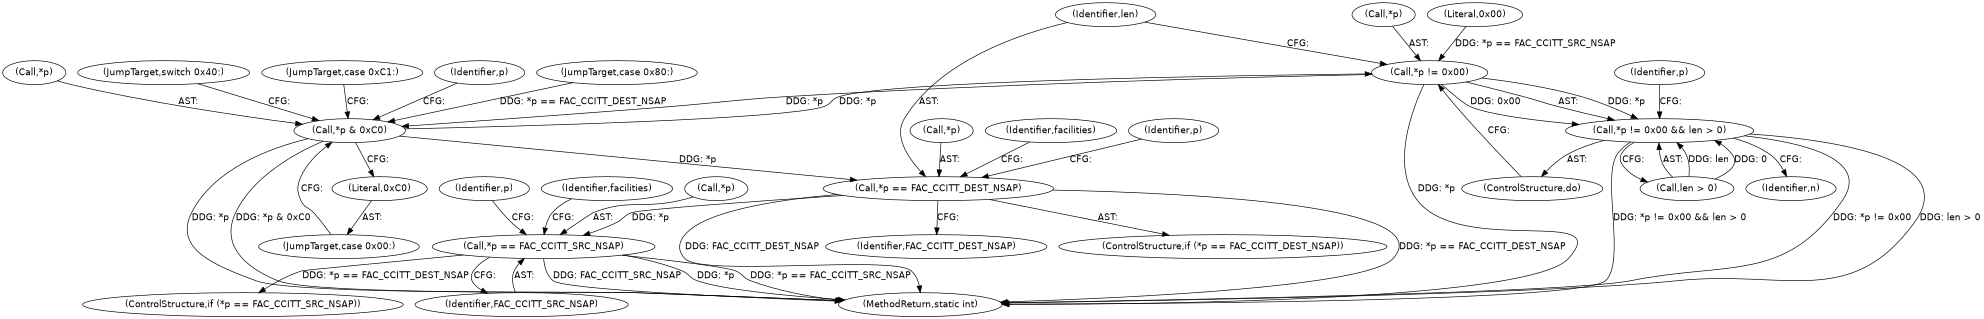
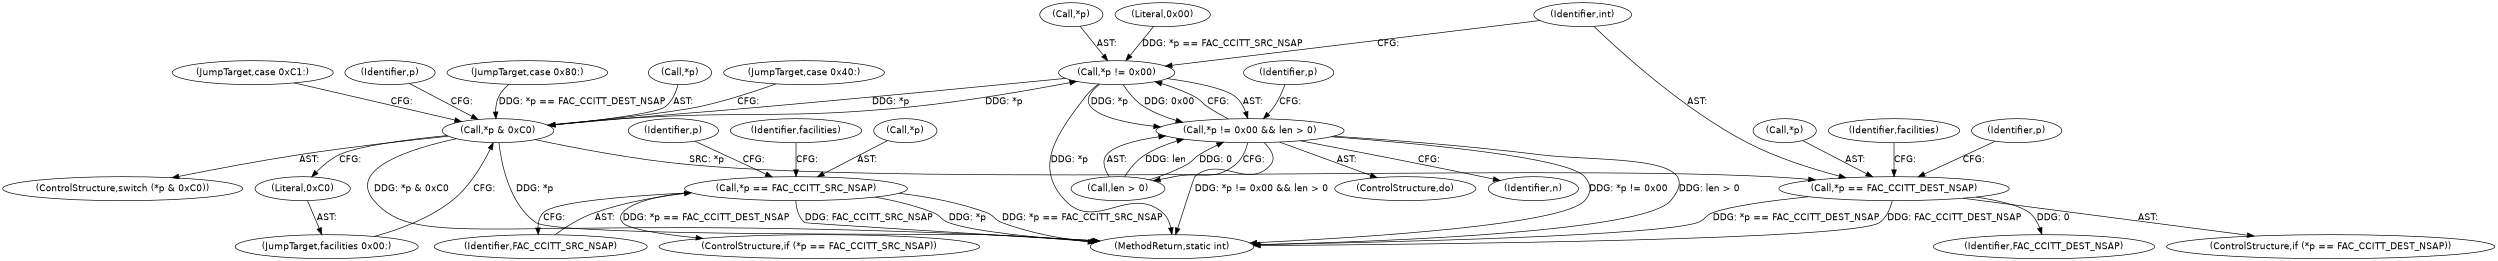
(1106, 15) -> (1583, 15)
(164, 73) -> (804, 73)
(1481, 134) -> (1197, 98)
(698, 160) -> (707, 160)
none -> (123, 189)
(714, 205) -> none
(950, 218) -> (2053, 218)
(339, 247) -> (327, 247)
